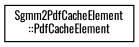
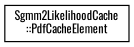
(69, 24) -> (67, 24)
